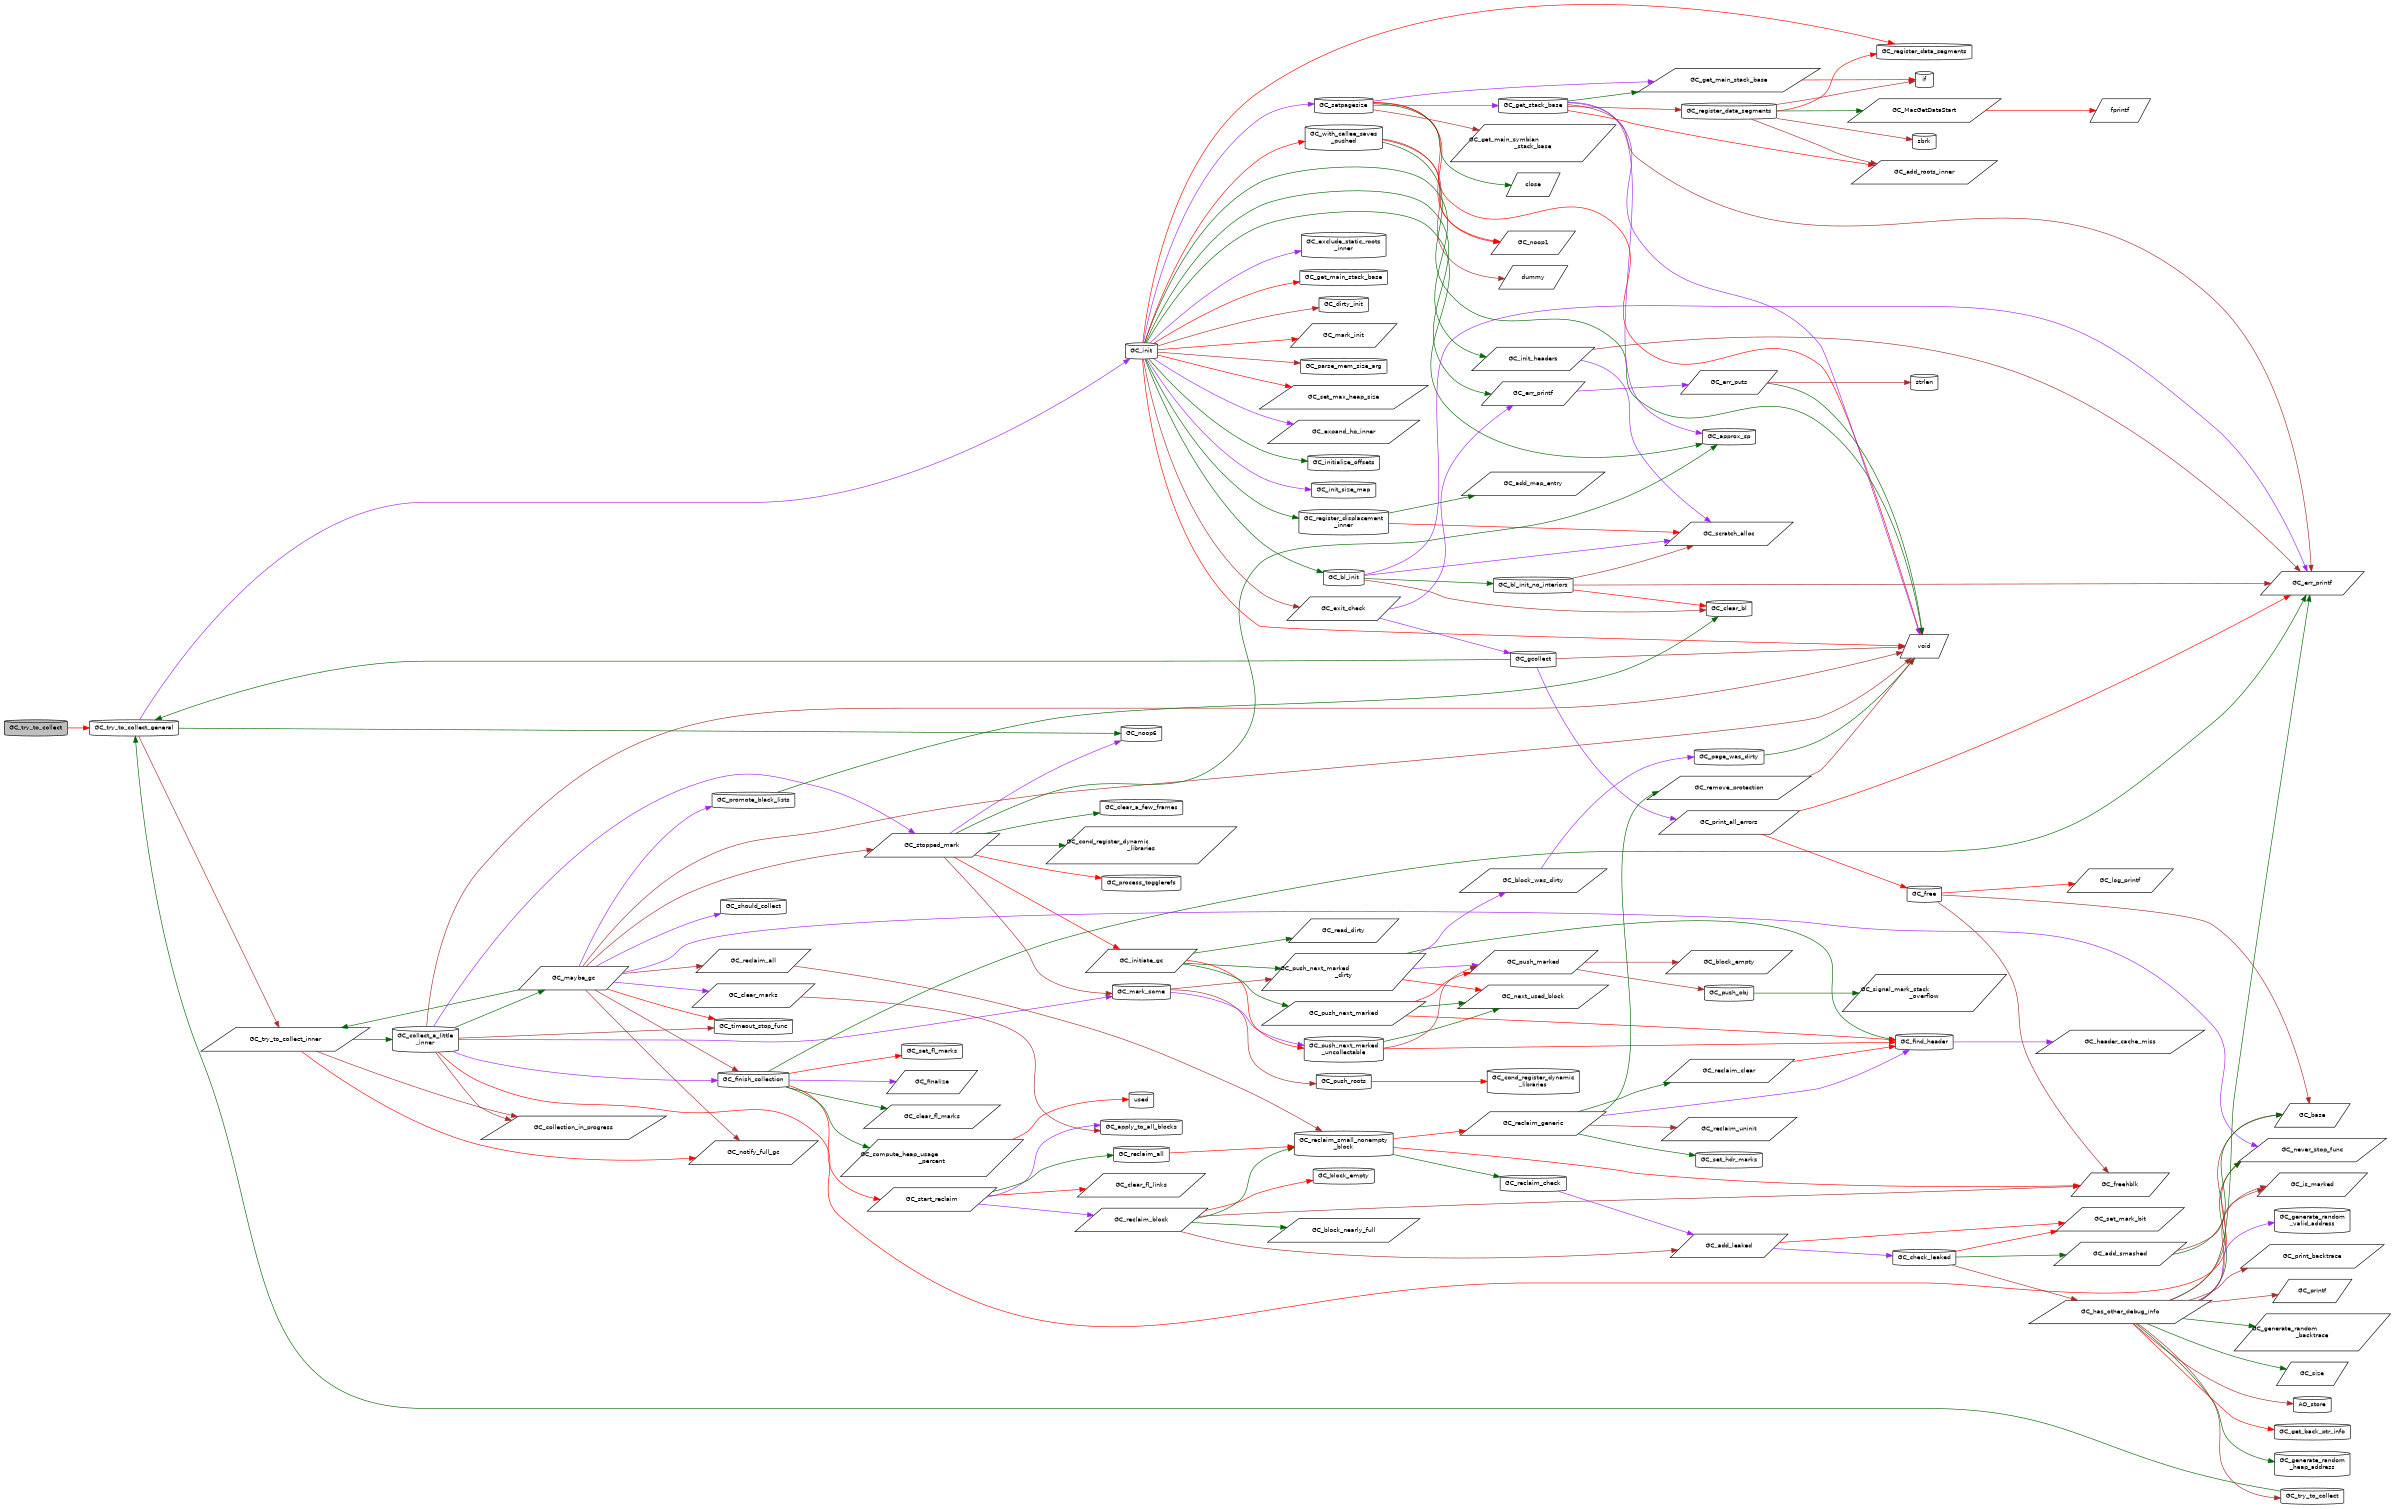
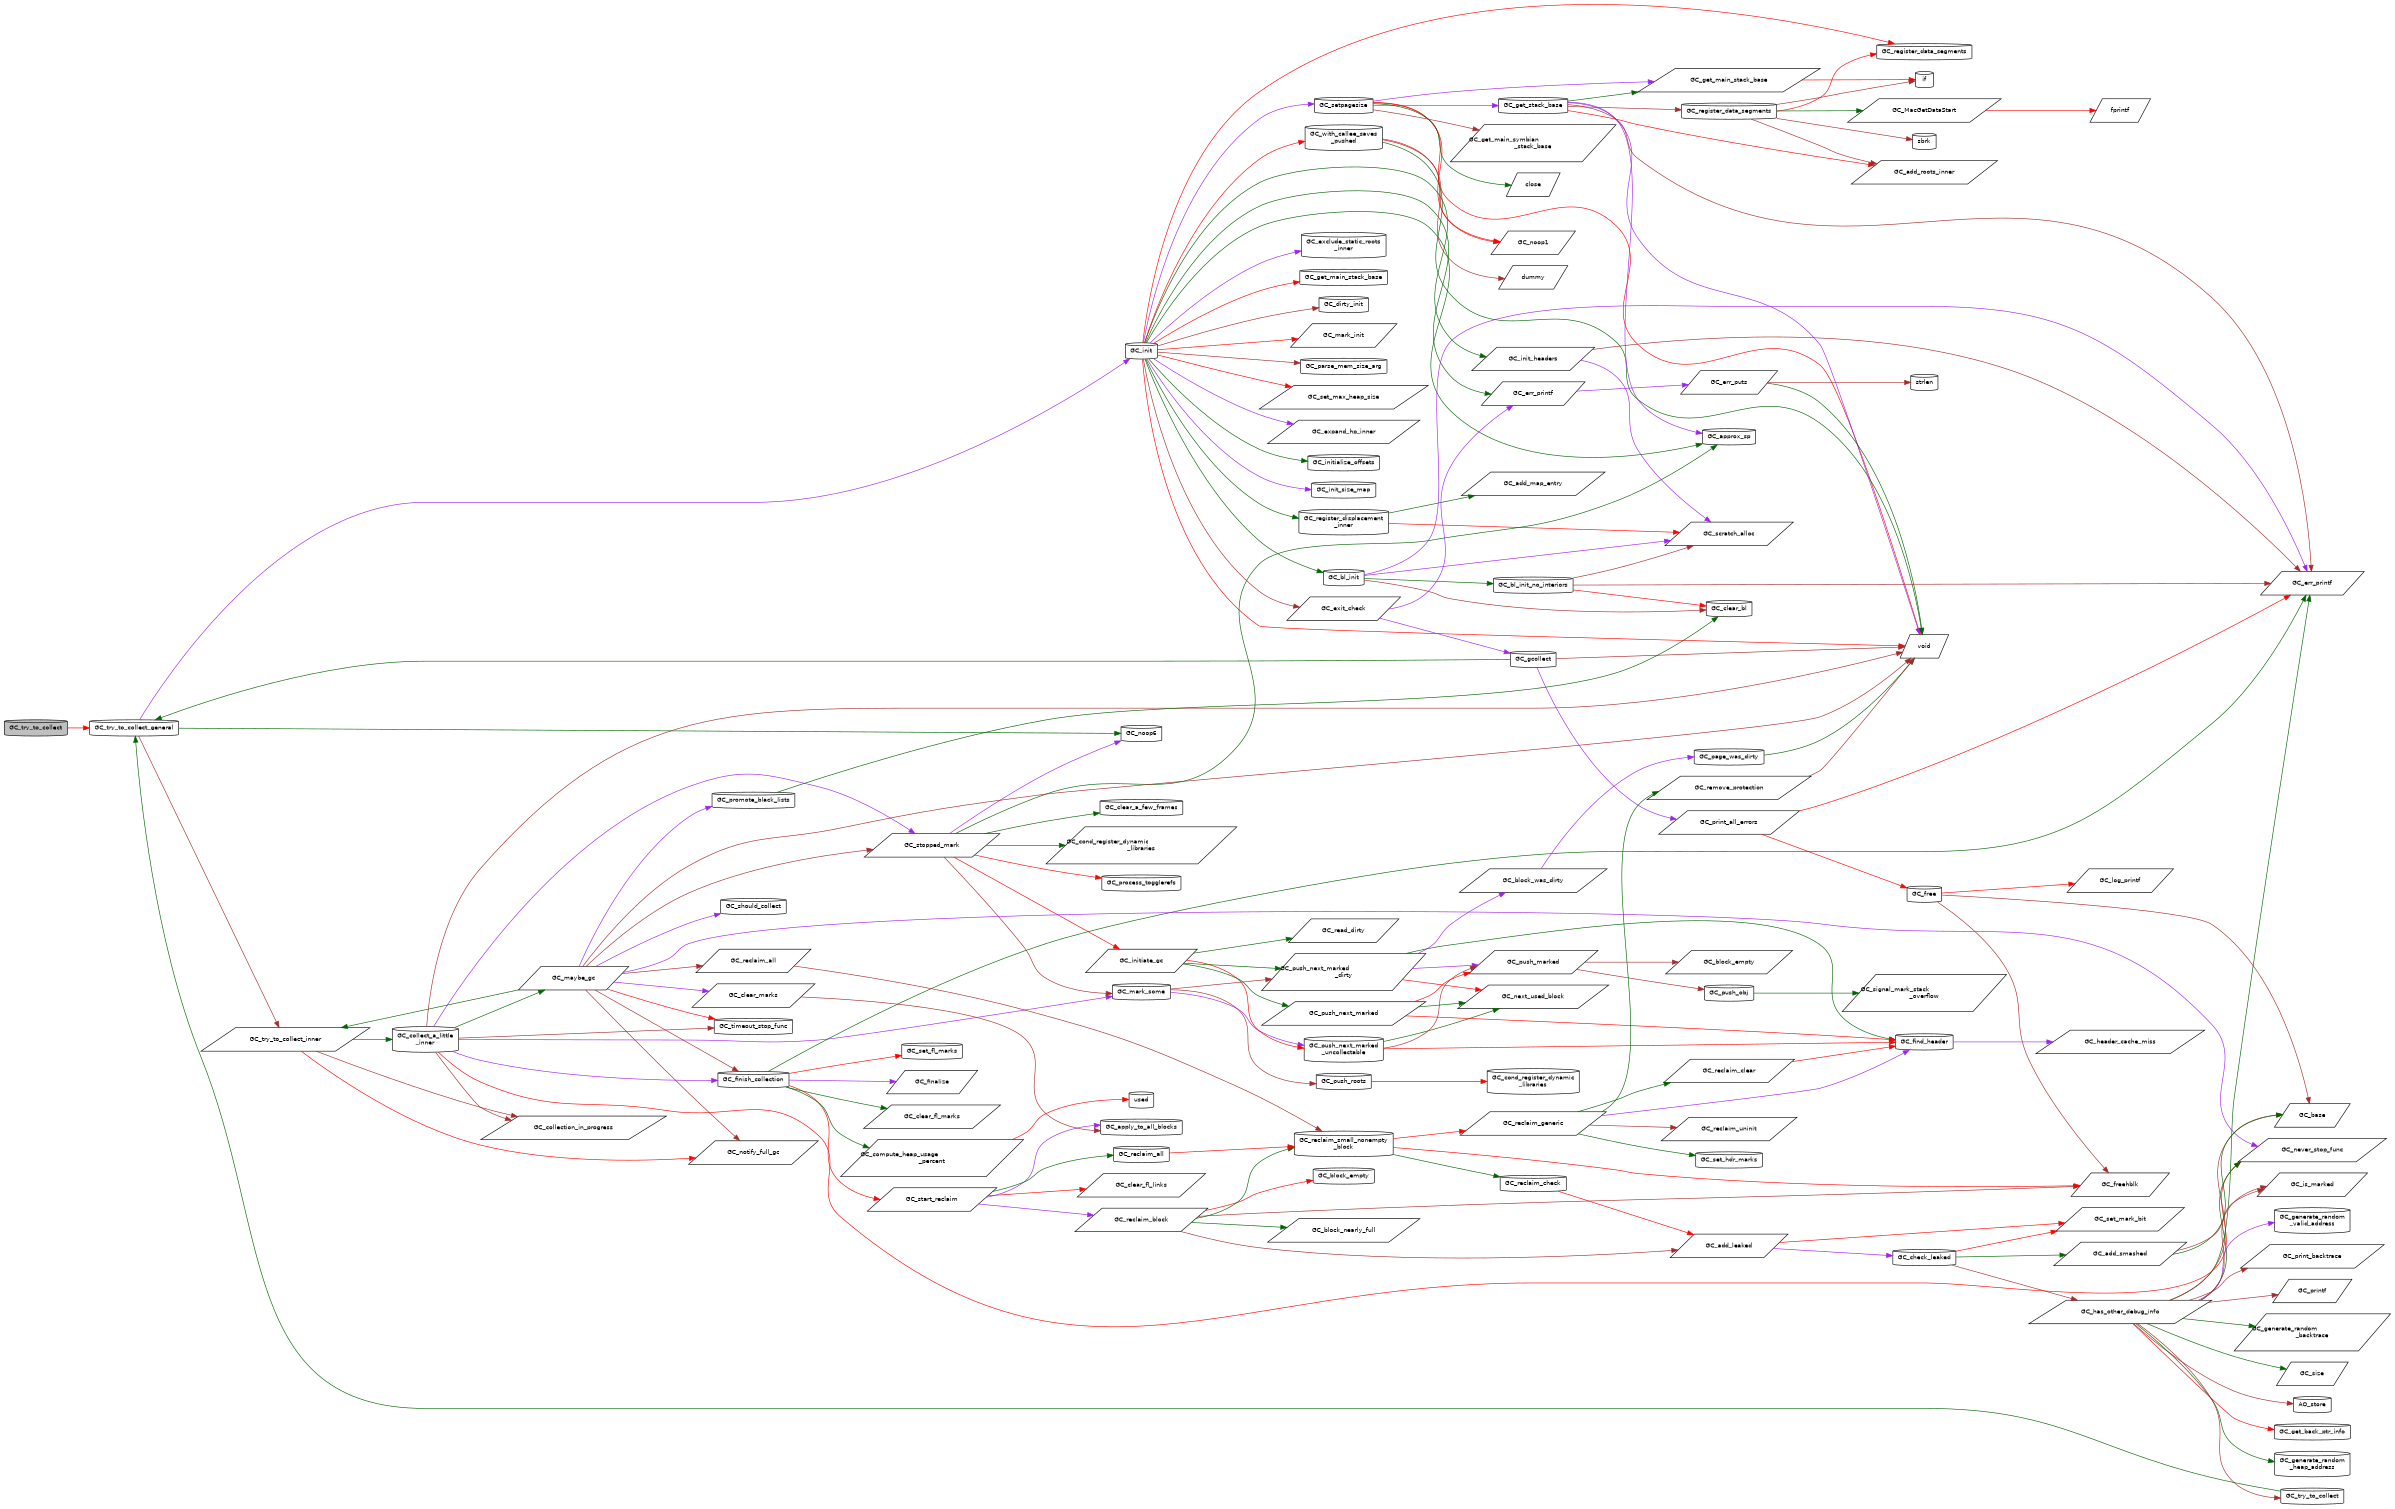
(1623, 1212) -> (1623, 1212)
